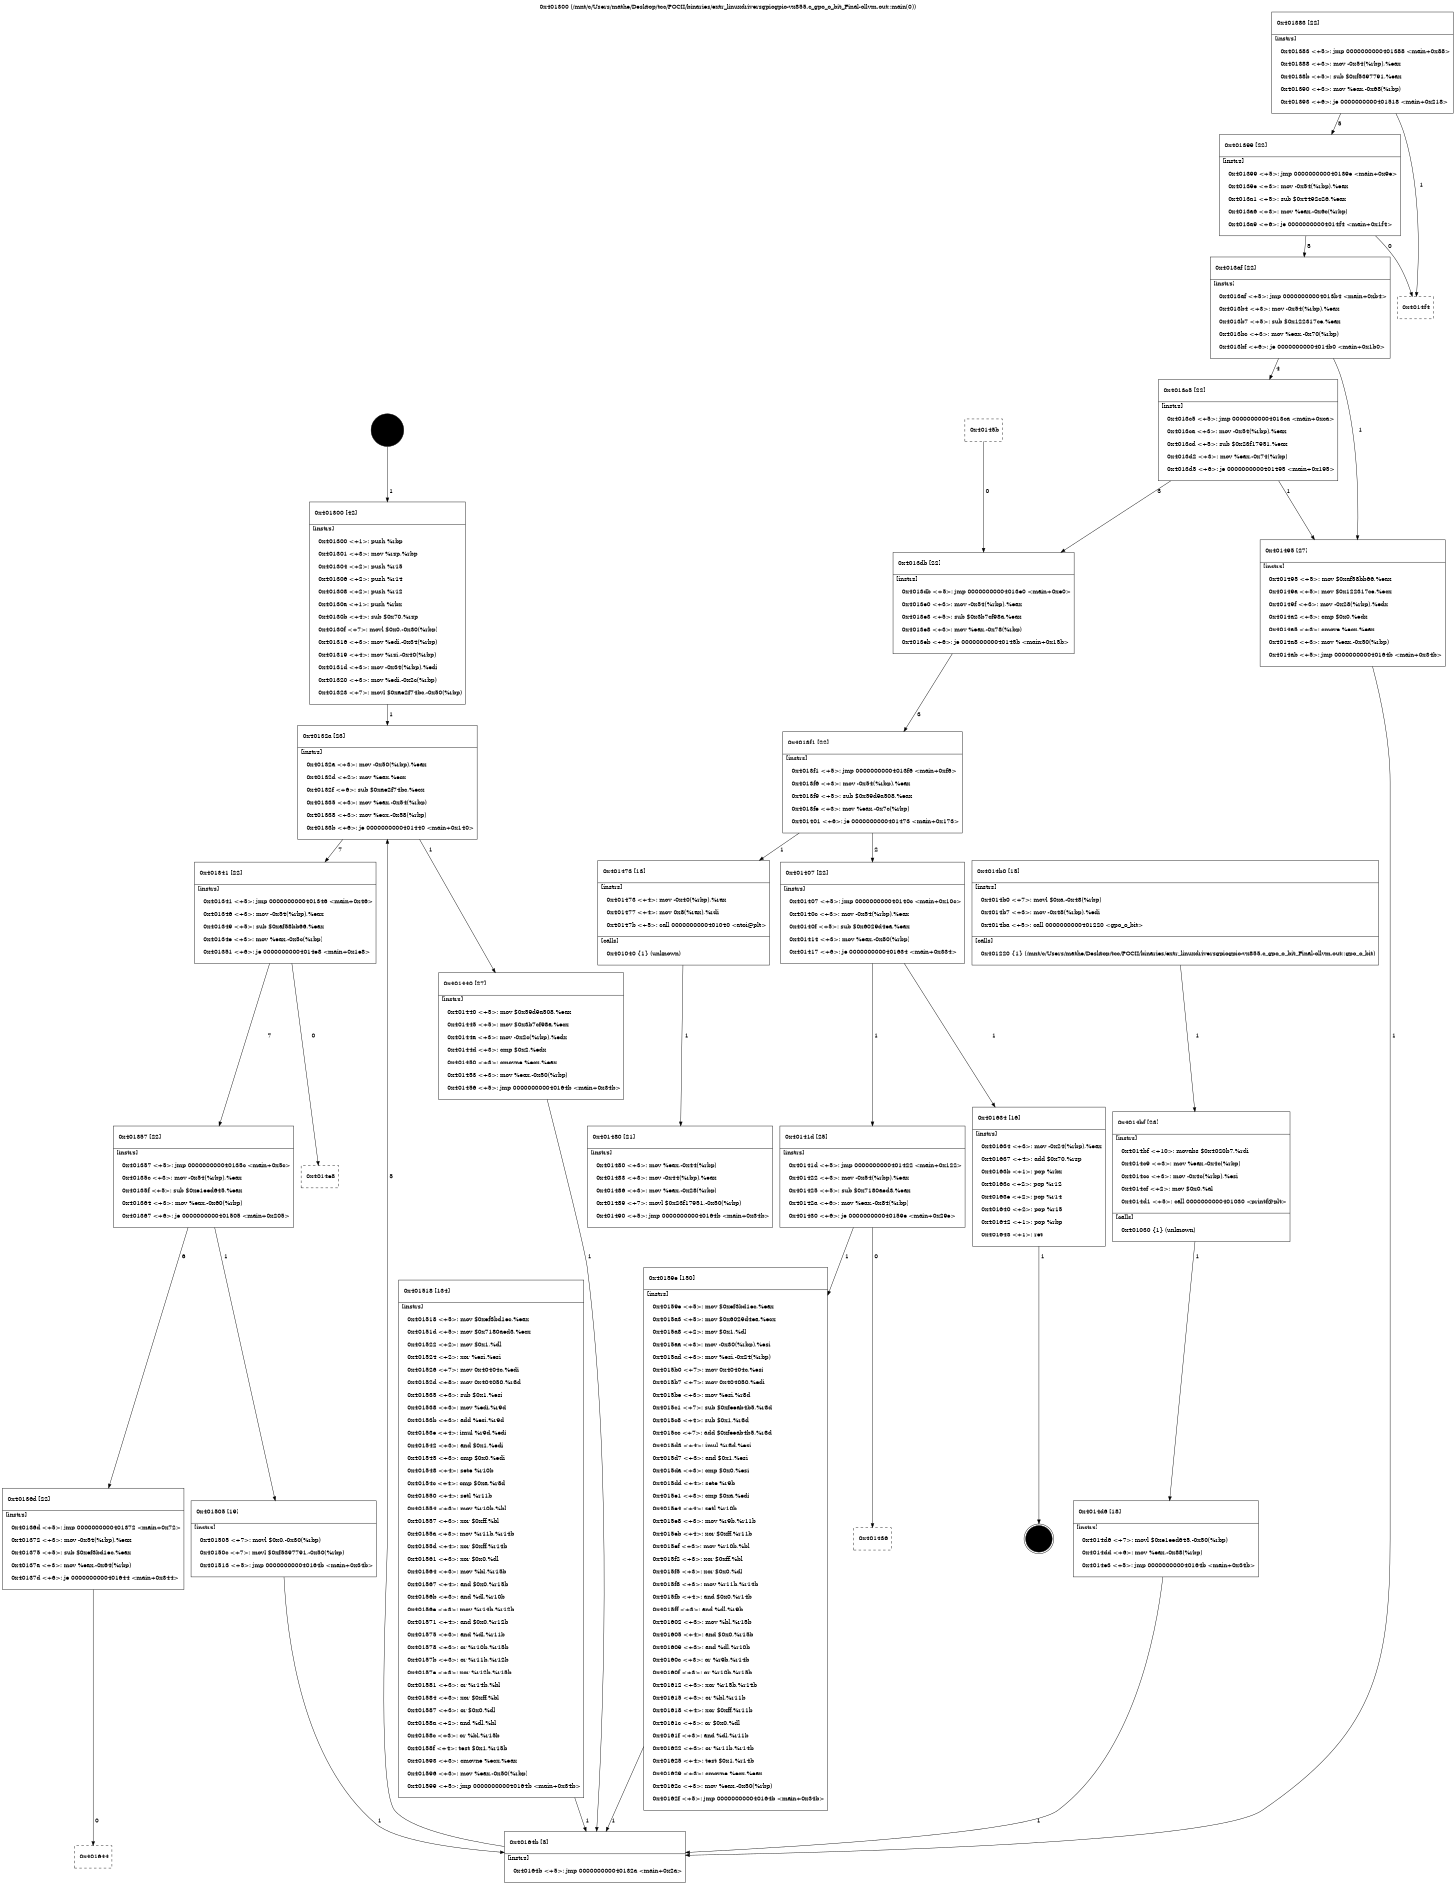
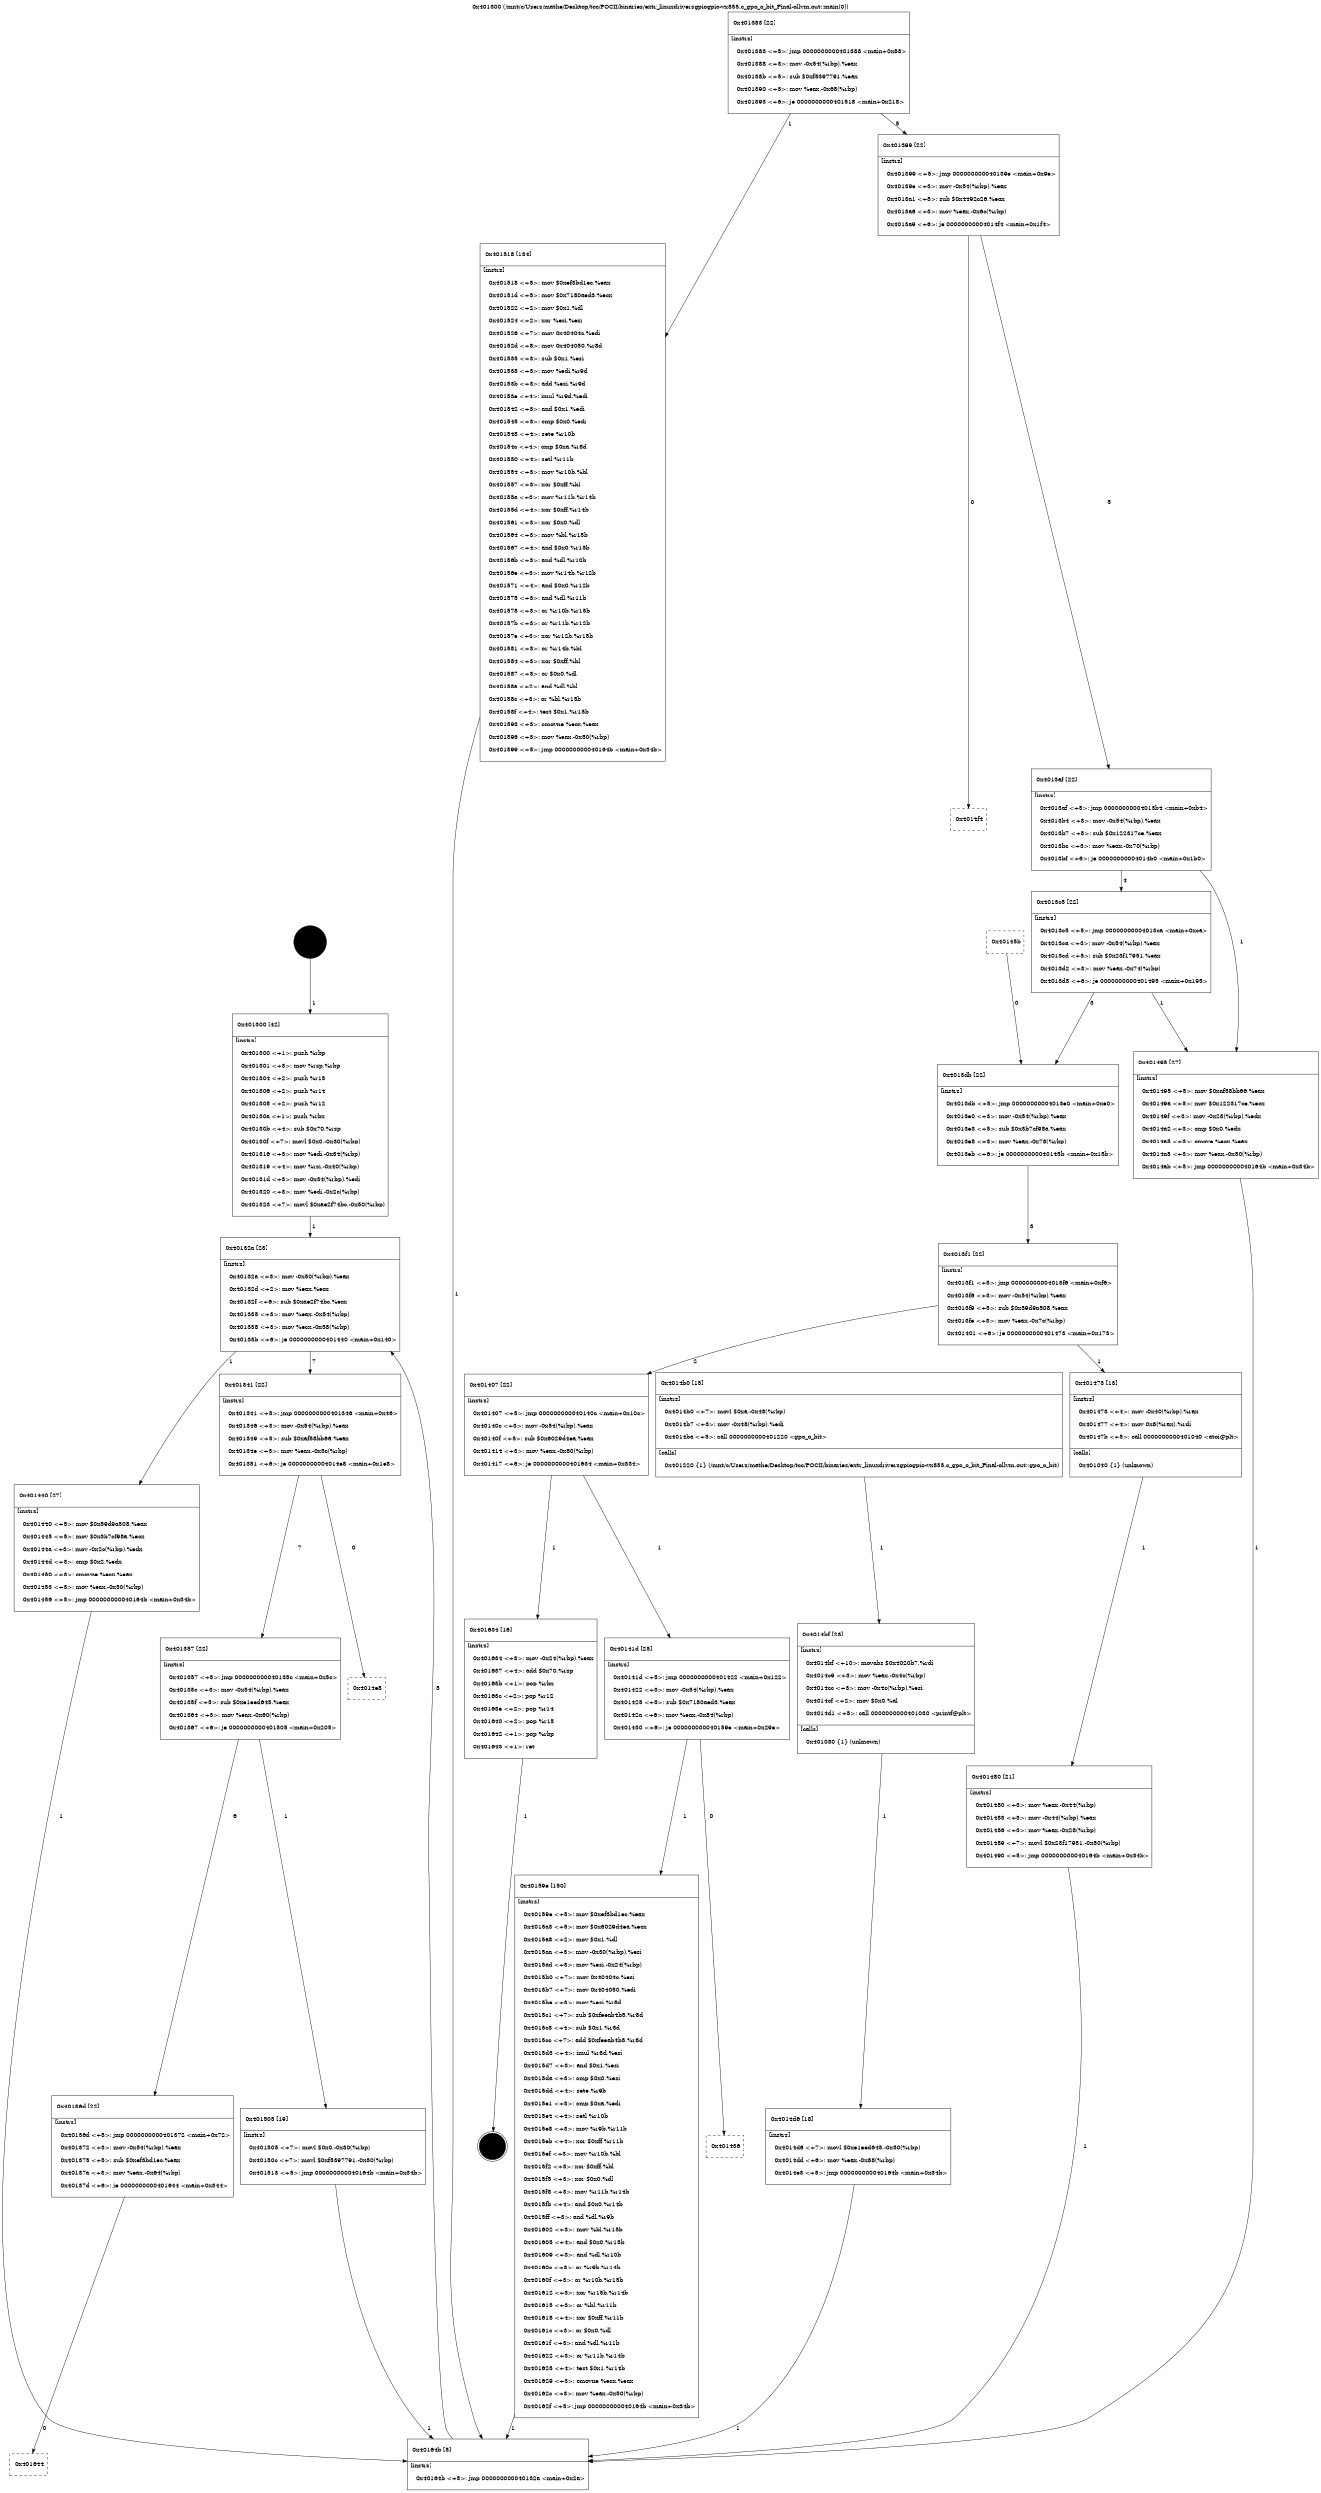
(1416, 201) -> (729, 223)
none -> (1018, 2331)
